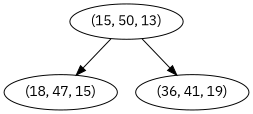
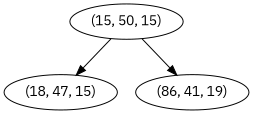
(127, 22) -> (127, 22)
(192, 92) -> (192, 92)
